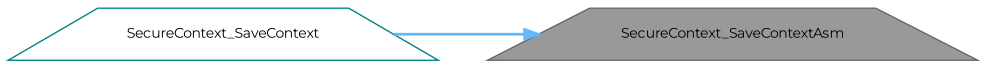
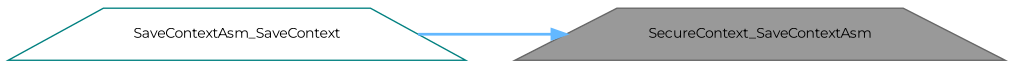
(223, 34) -> (237, 34)
